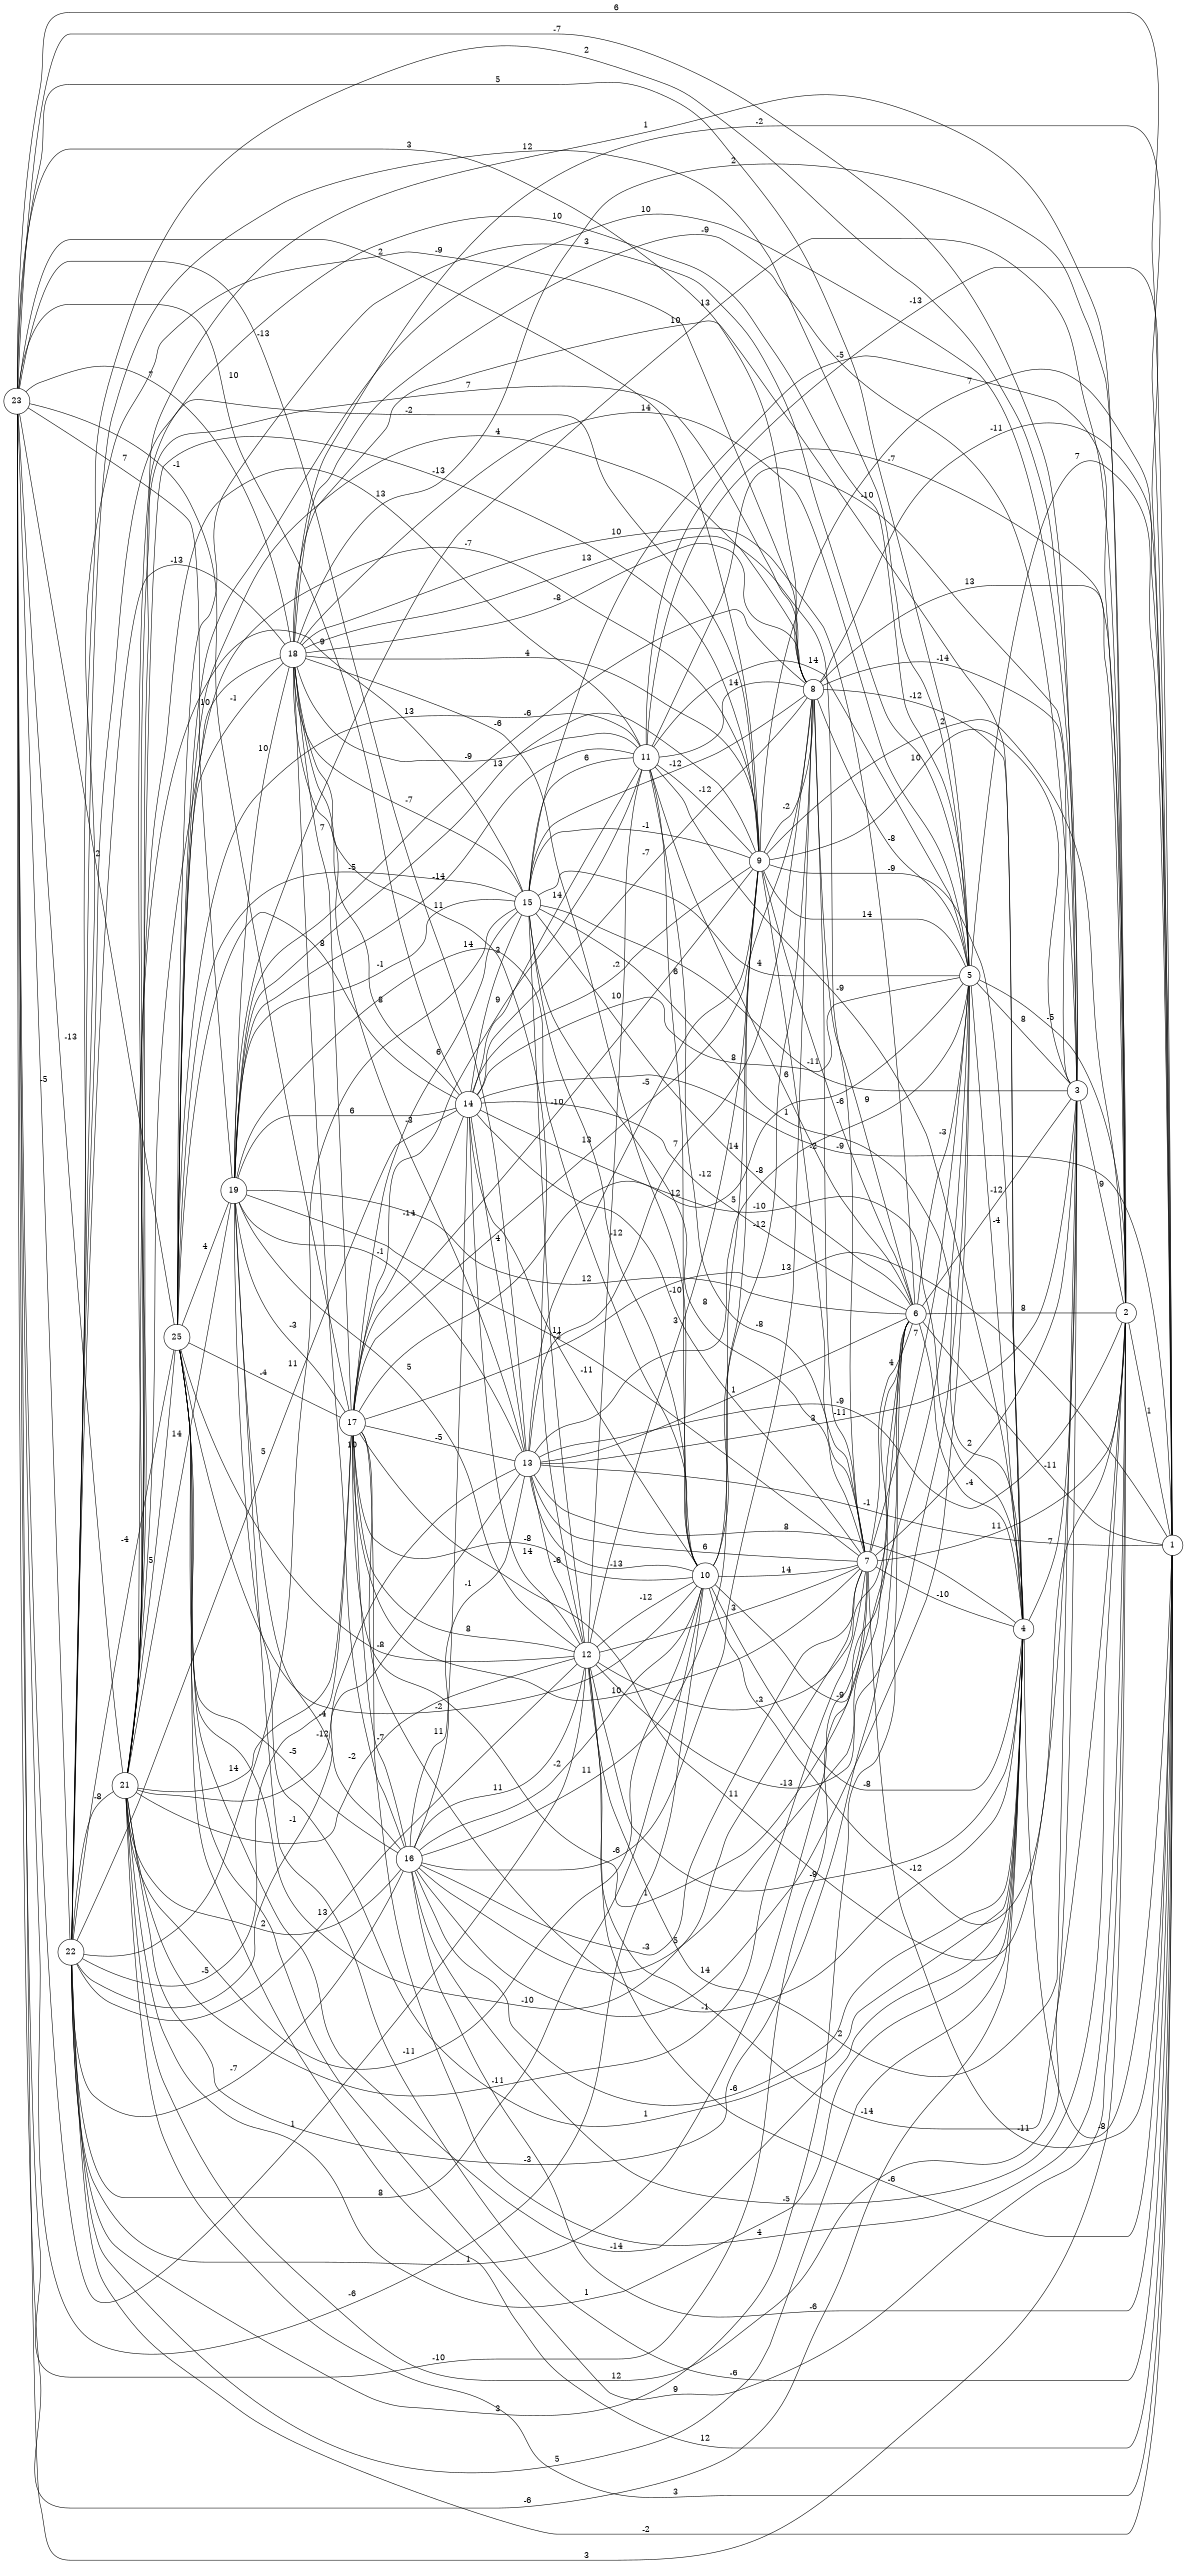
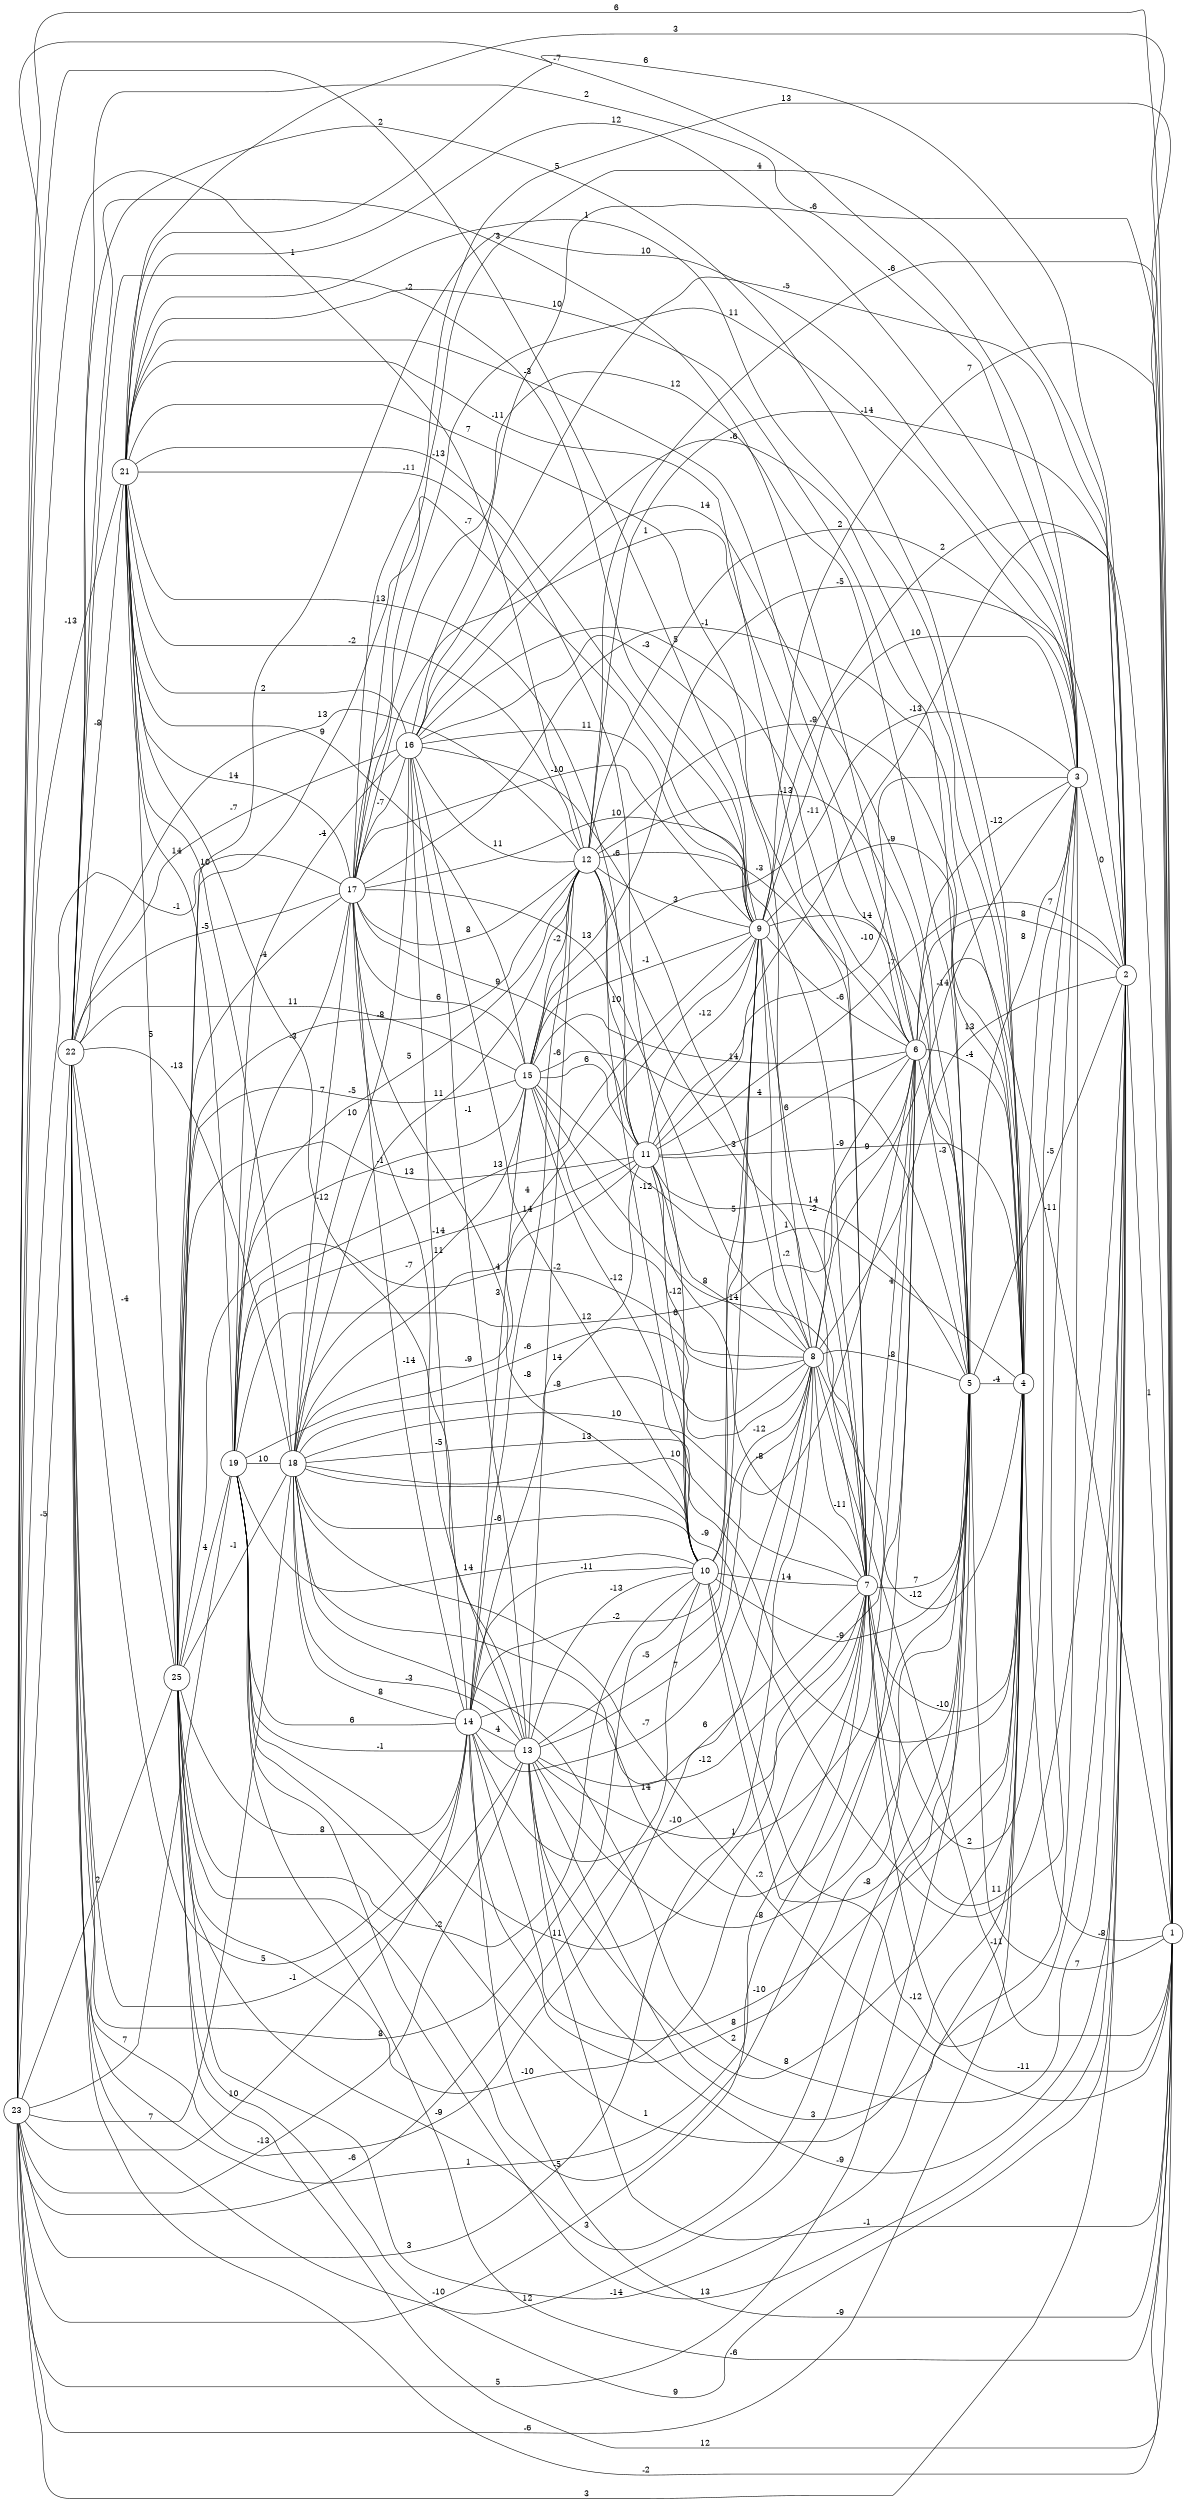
(646, 126) -> (646, 61)
(1102, 1185) -> (1102, 860)
(207, 1708) -> (789, 1969)
